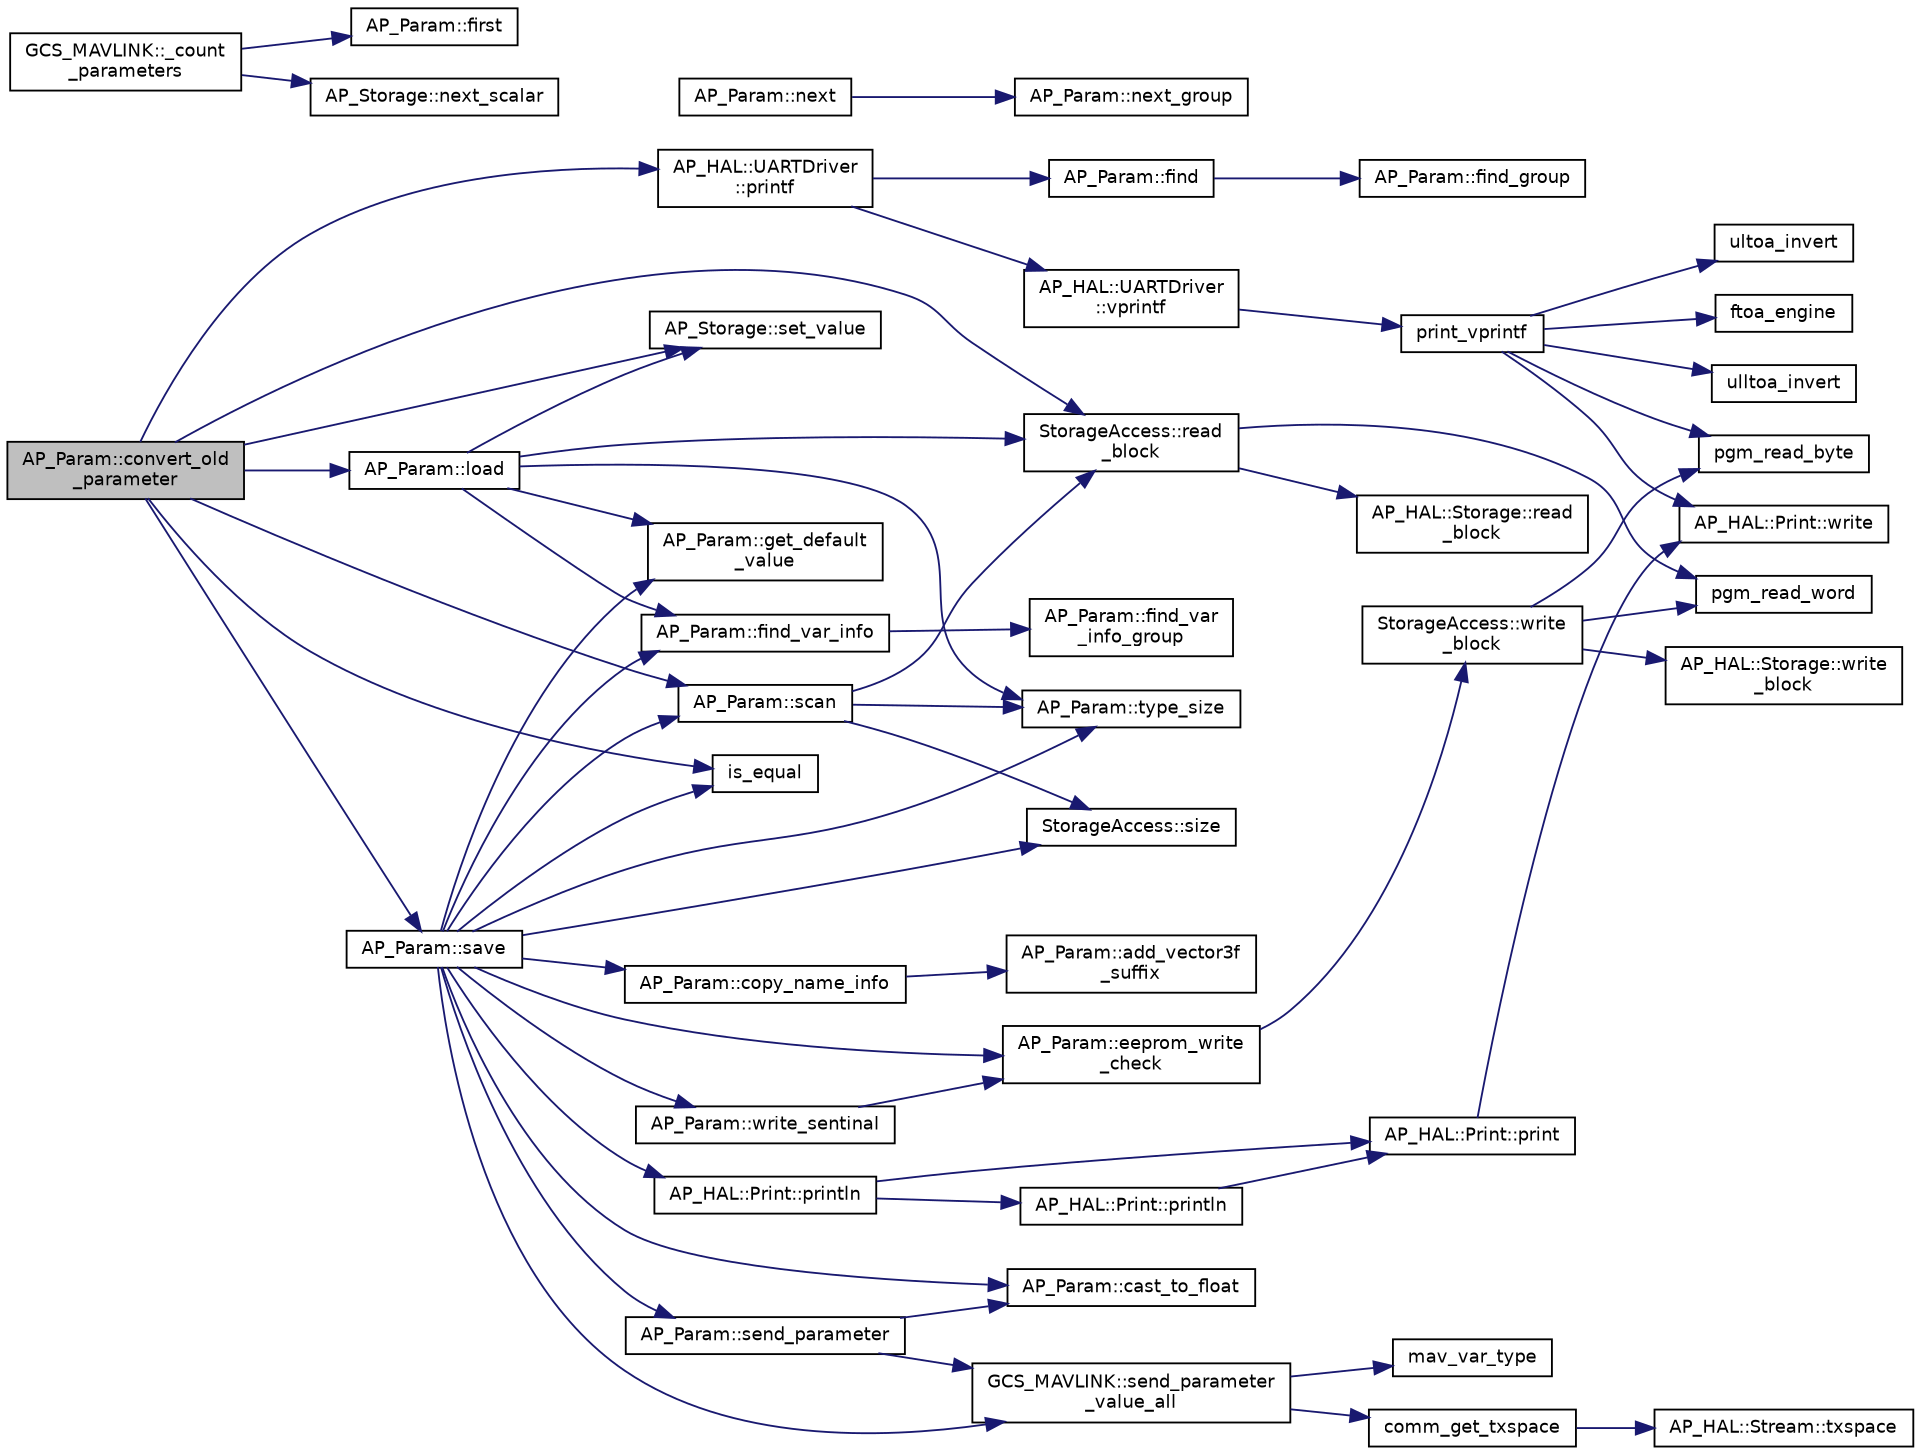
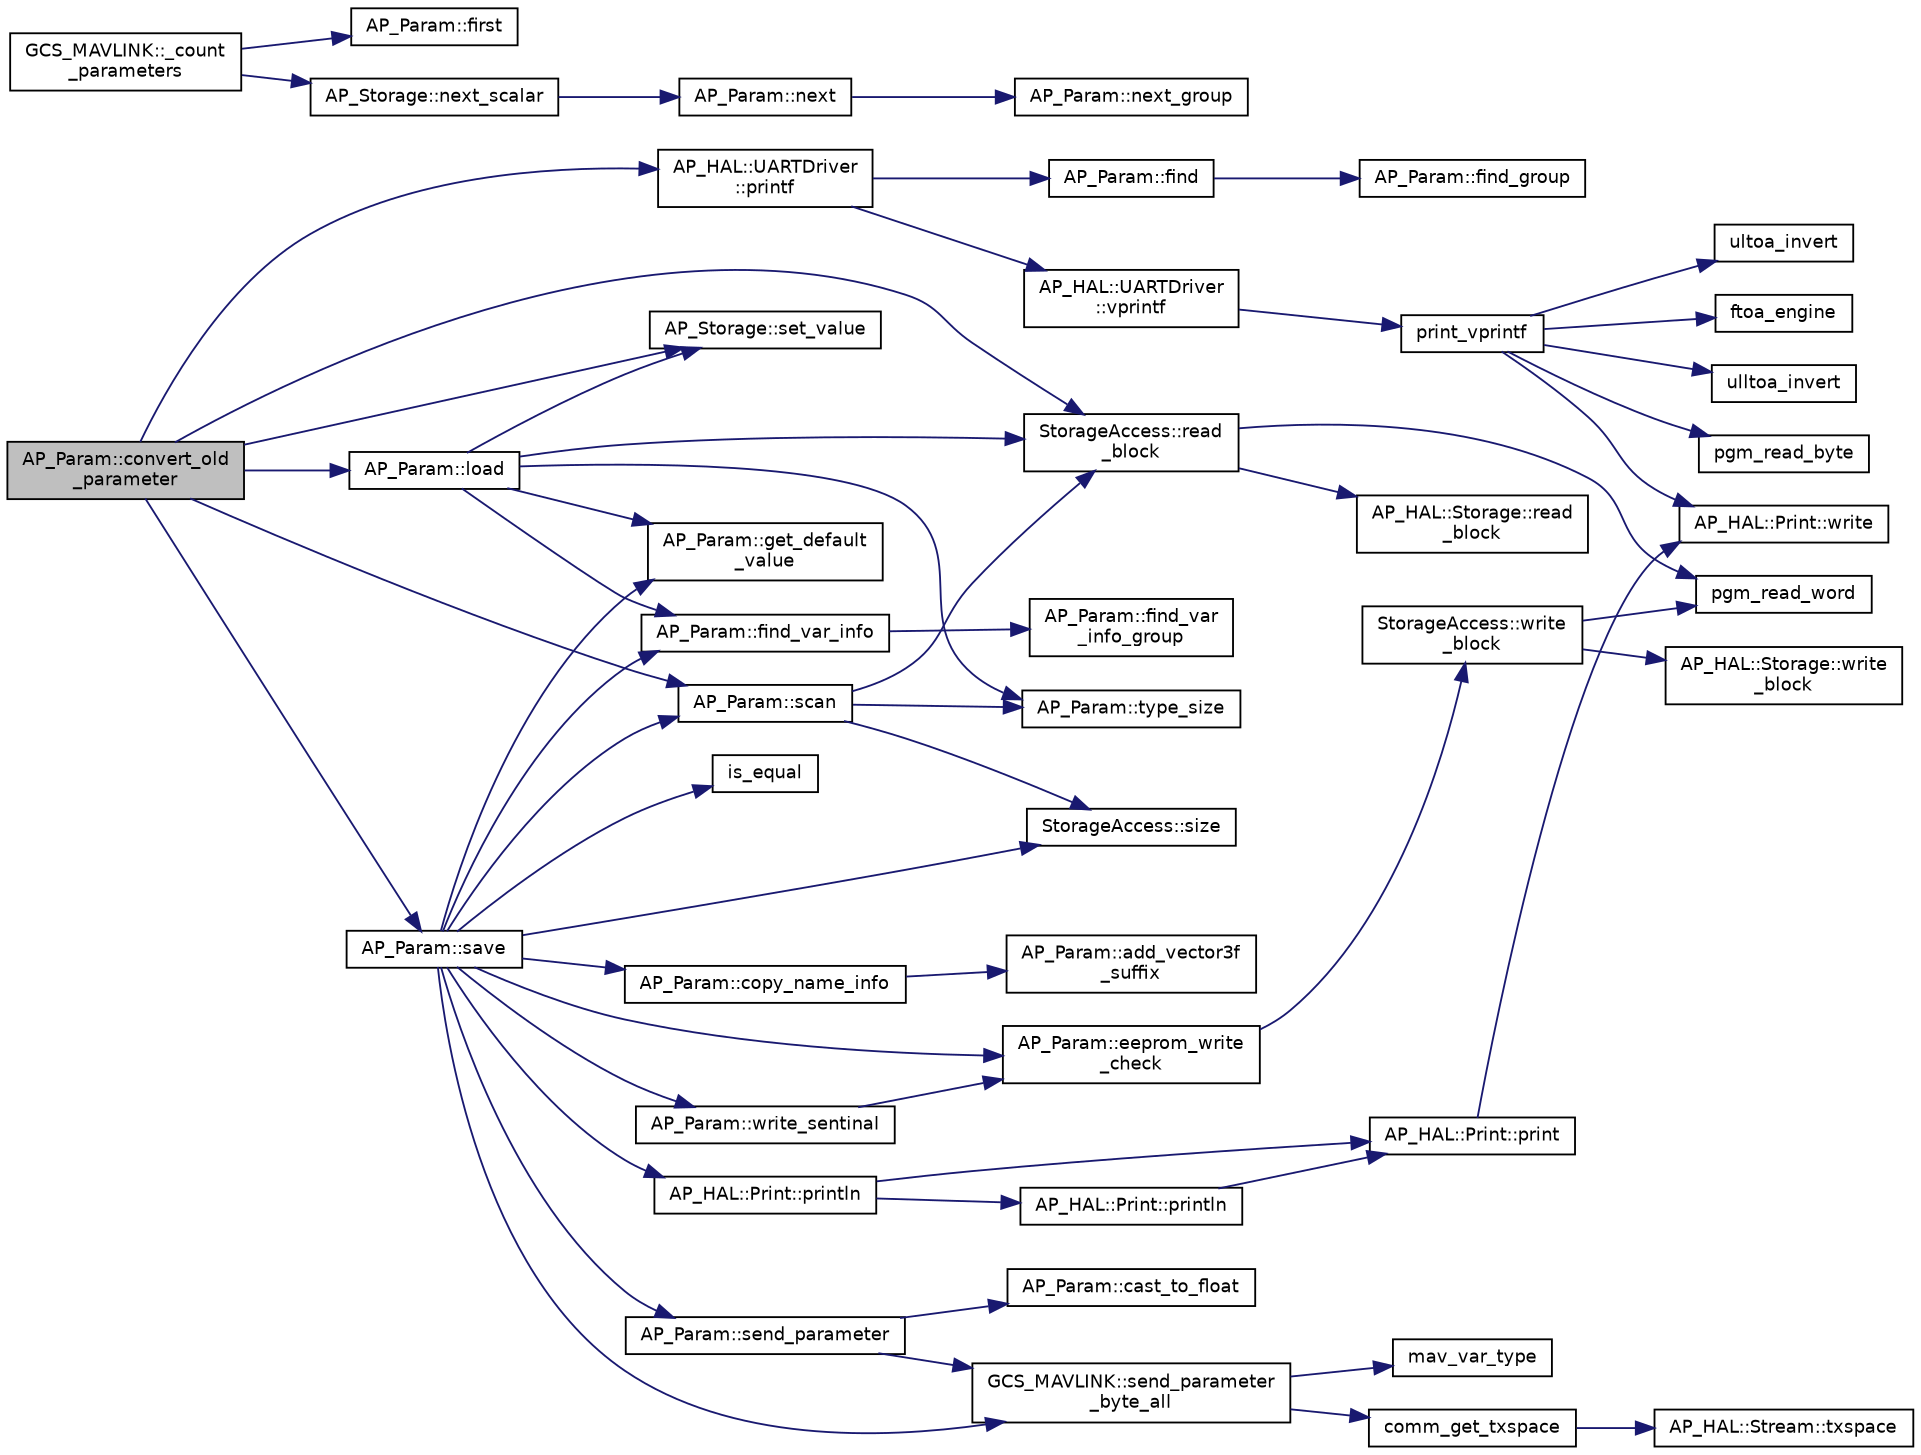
none -> (610, 97)
(1609, 544) -> none
(391, 690) -> none
(777, 838) -> none
(644, 1239) -> none
(1131, 1393) -> (1131, 1393)
